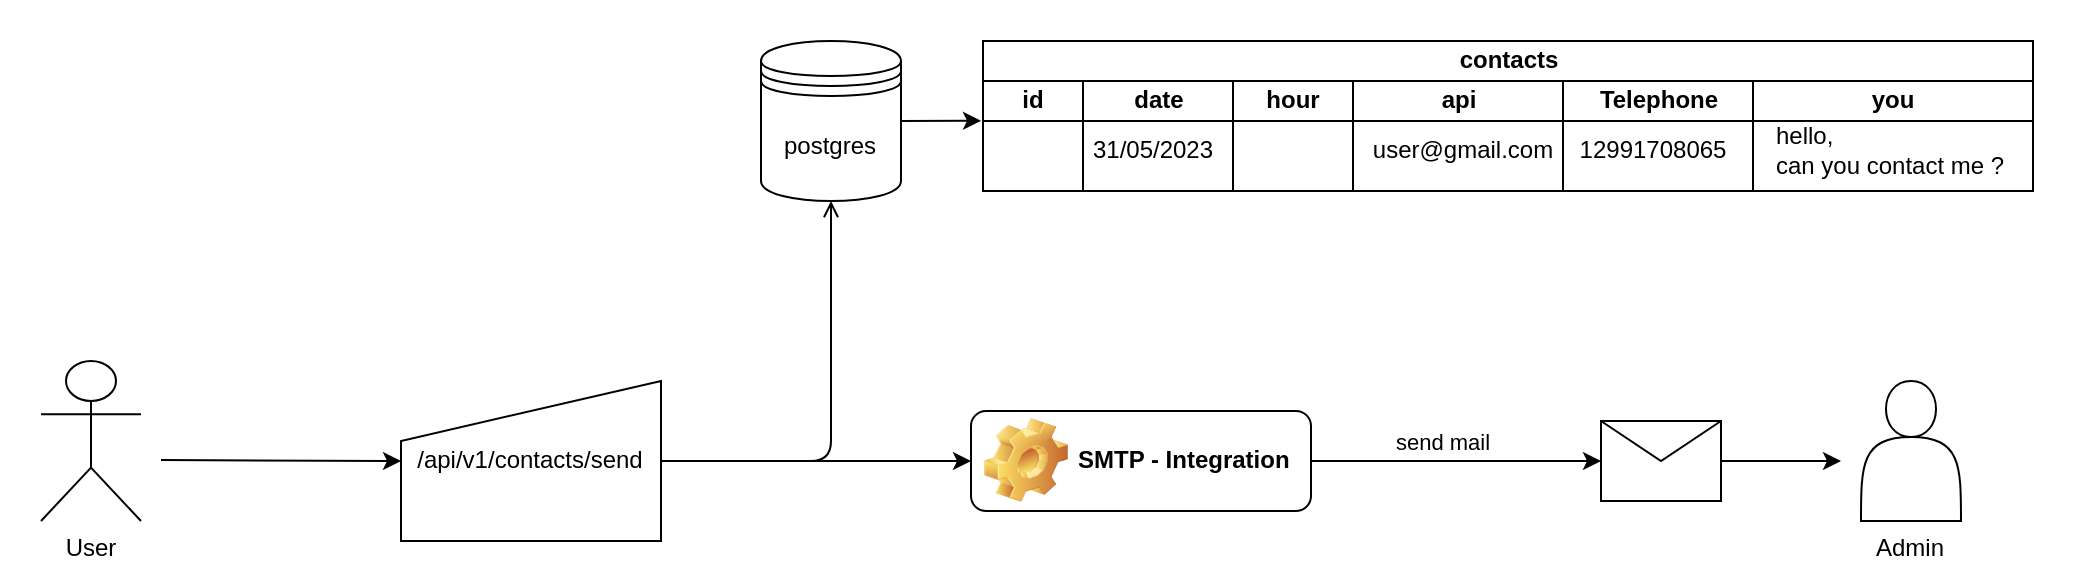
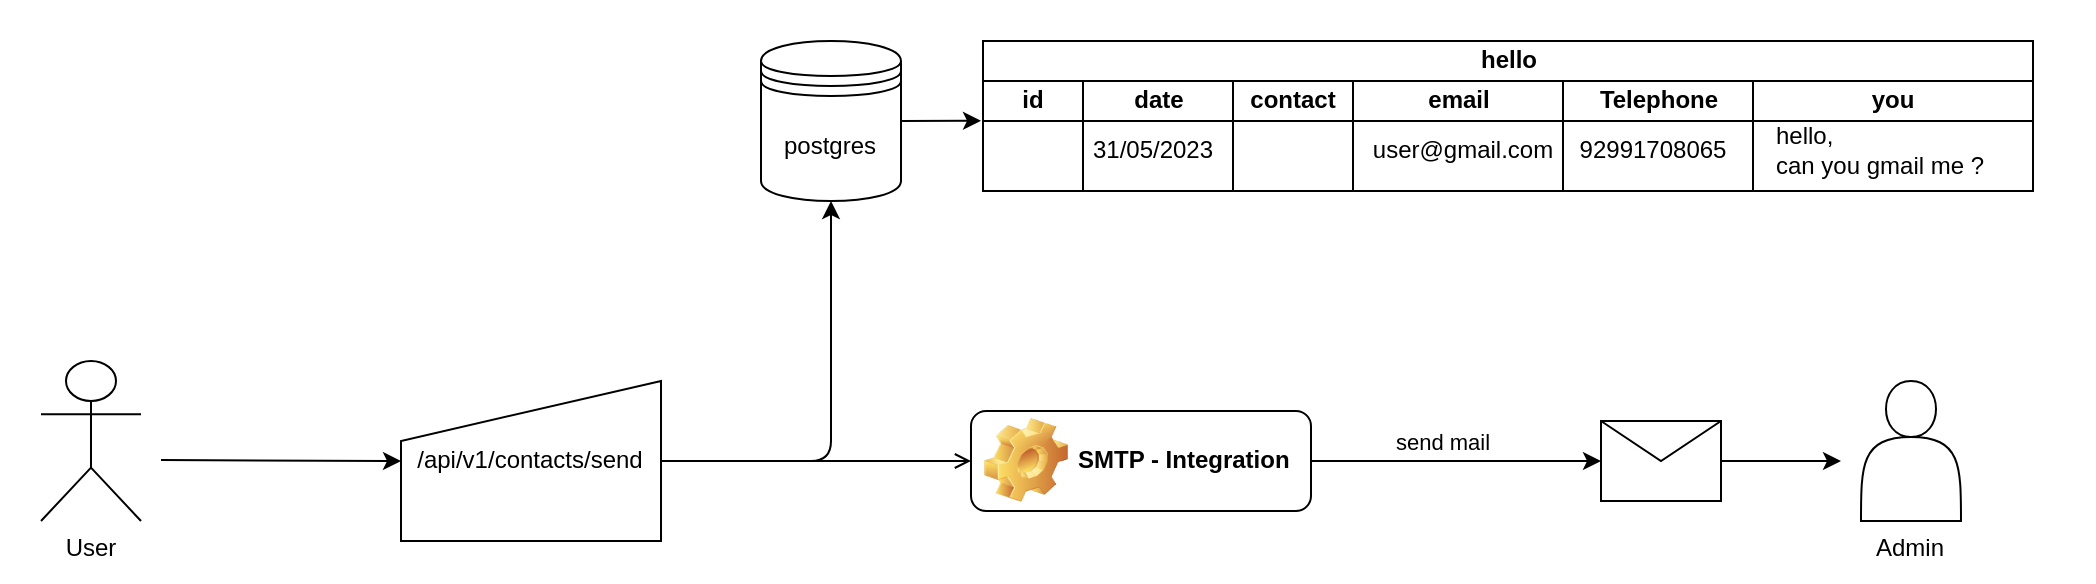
(1510, 61) -> (1510, 61)
(1294, 101) -> (1294, 101)
(1460, 101) -> (1460, 101)
(1654, 151) -> (1654, 151)
(1899, 151) -> (1879, 151)
(831, 212) -> (831, 216)
(956, 461) -> (959, 461)
